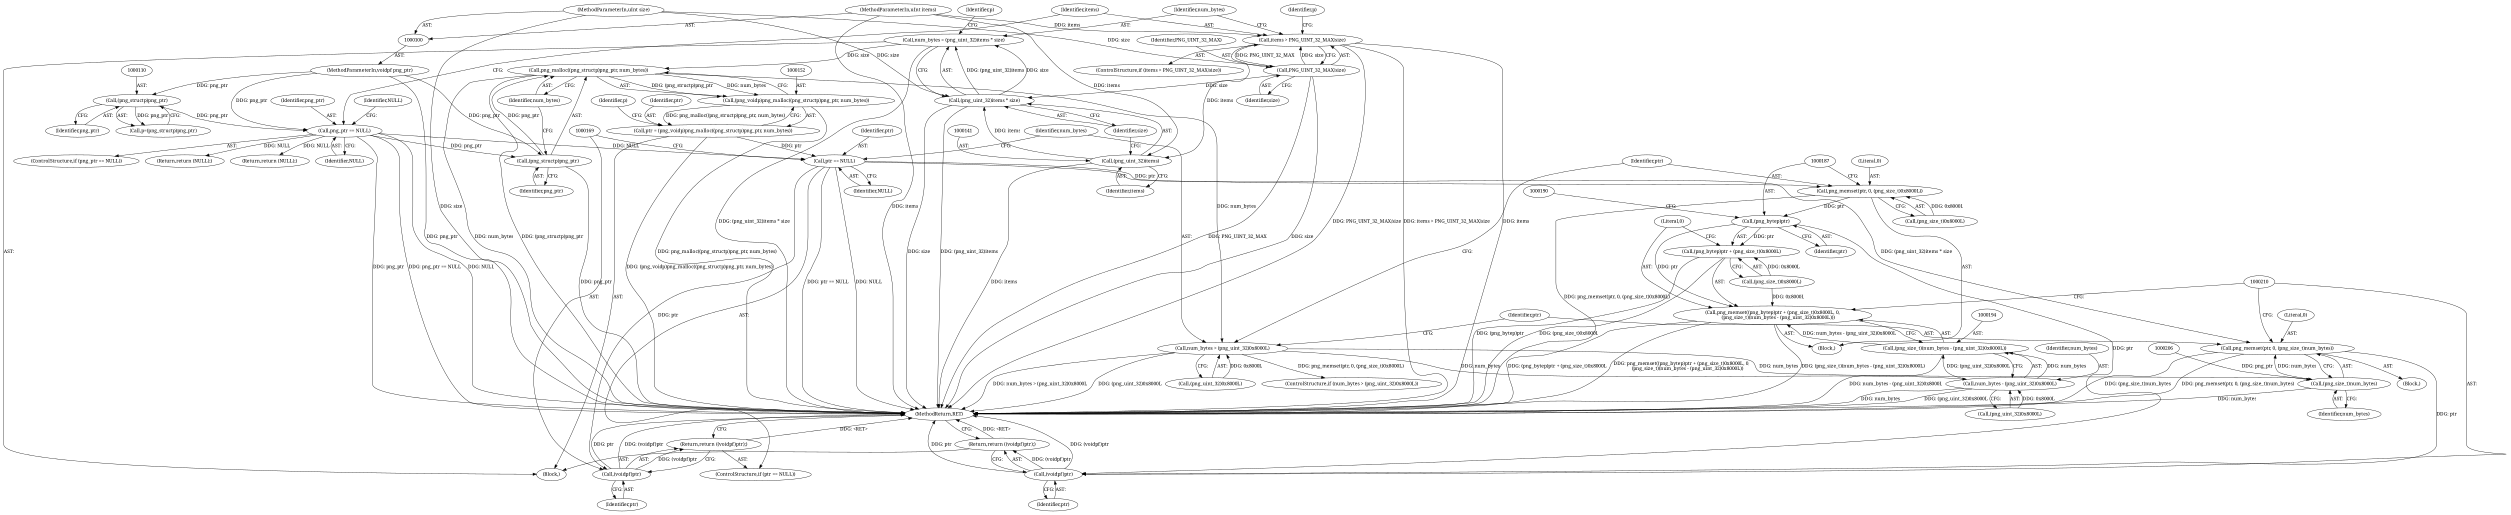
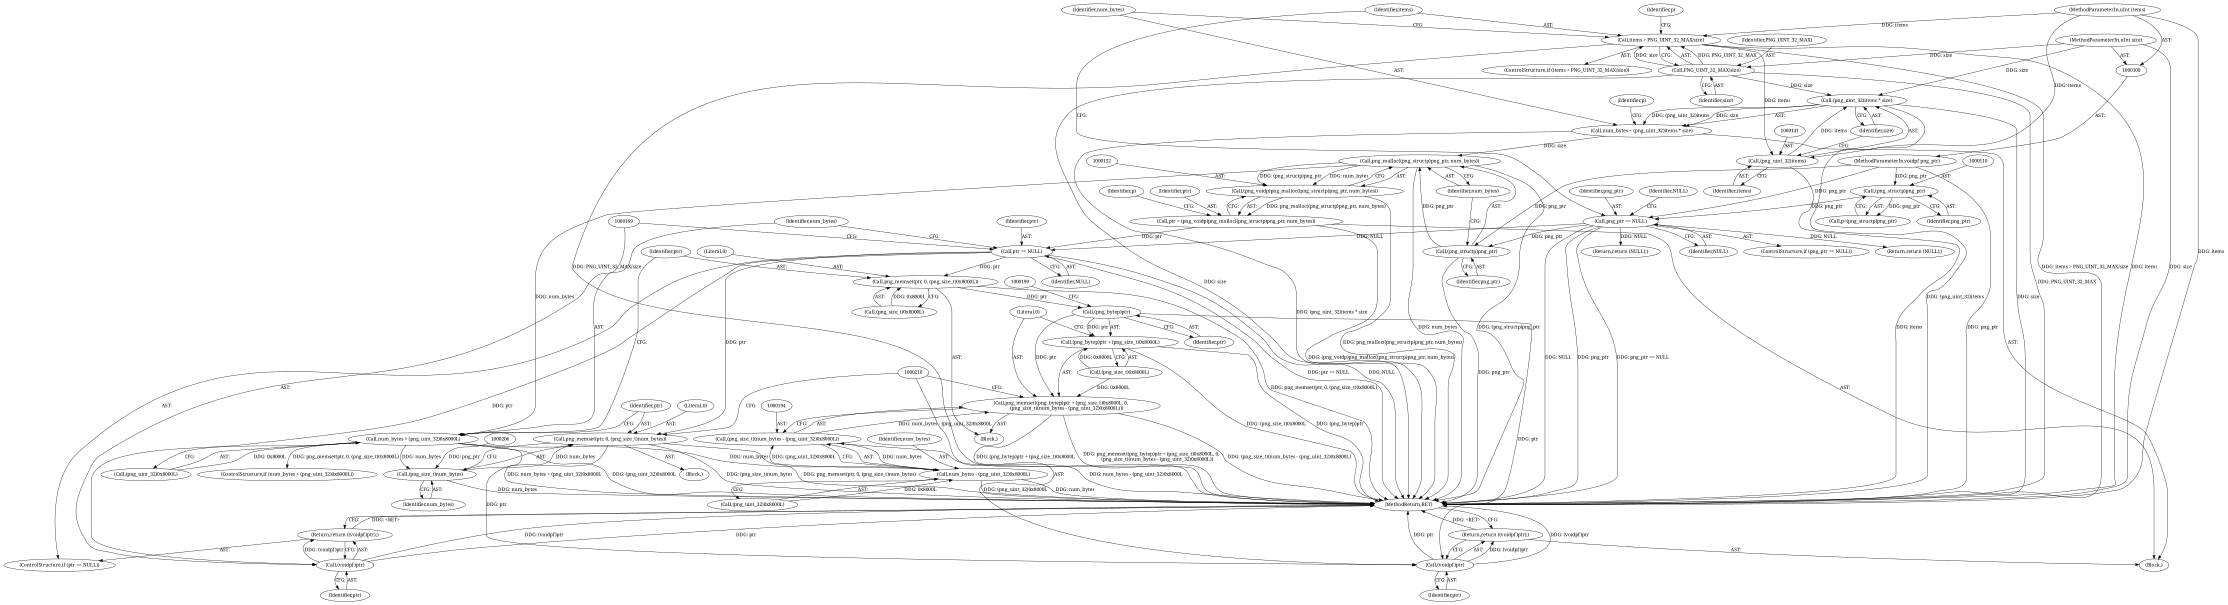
(917, 73) -> none
(1820, 161) -> none
(1916, 252) -> (736, 342)
